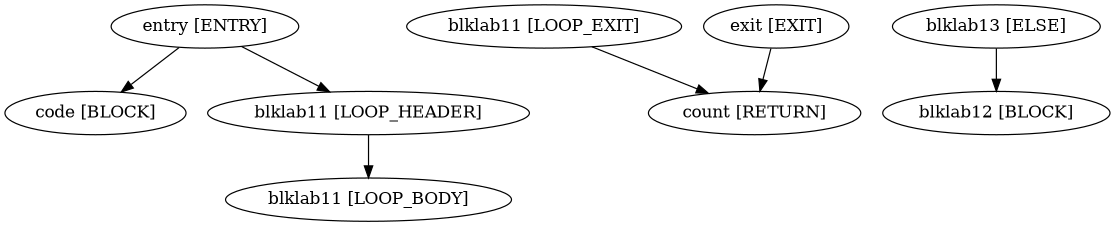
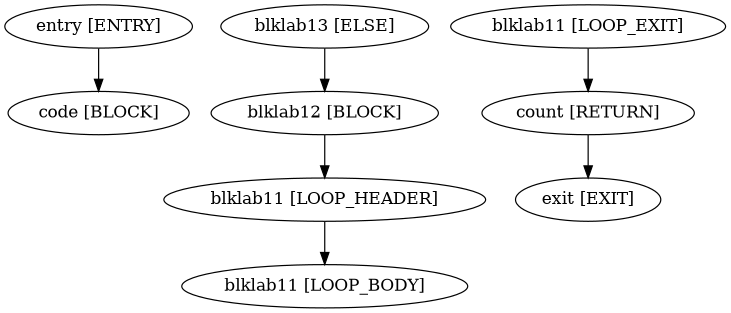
(767, 64) -> (588, 150)
(280, 66) -> (325, 150)
